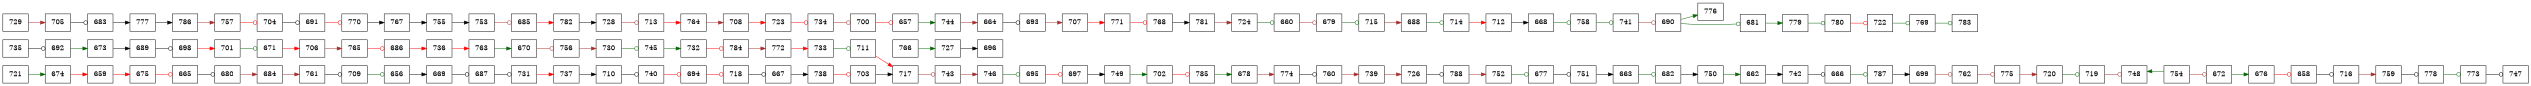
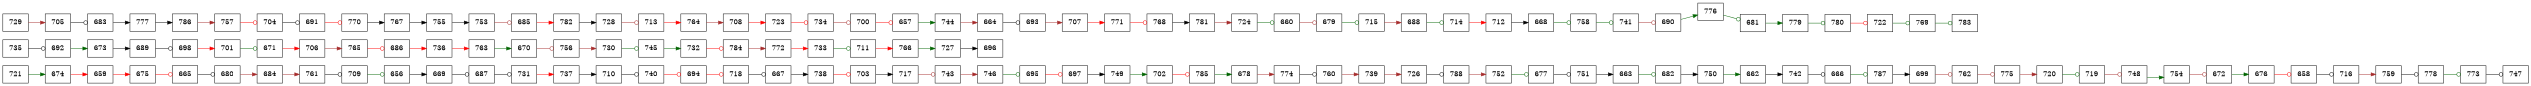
(1709, 25) -> (1730, 17)
(882, 60) -> (882, 48)
(2158, 71) -> (2153, 78)
